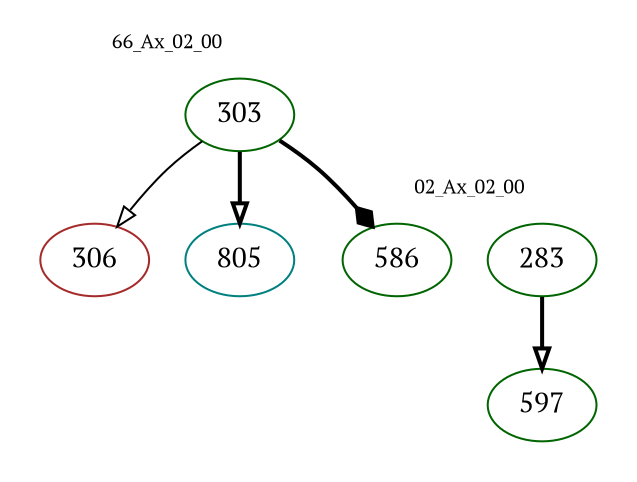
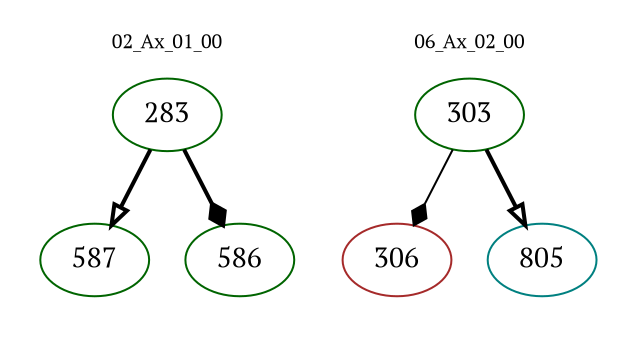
(167, 43) -> (470, 43)
(164, 173) -> (439, 177)
(470, 188) -> (167, 43)
(339, 189) -> (198, 177)
(542, 405) -> (95, 260)
